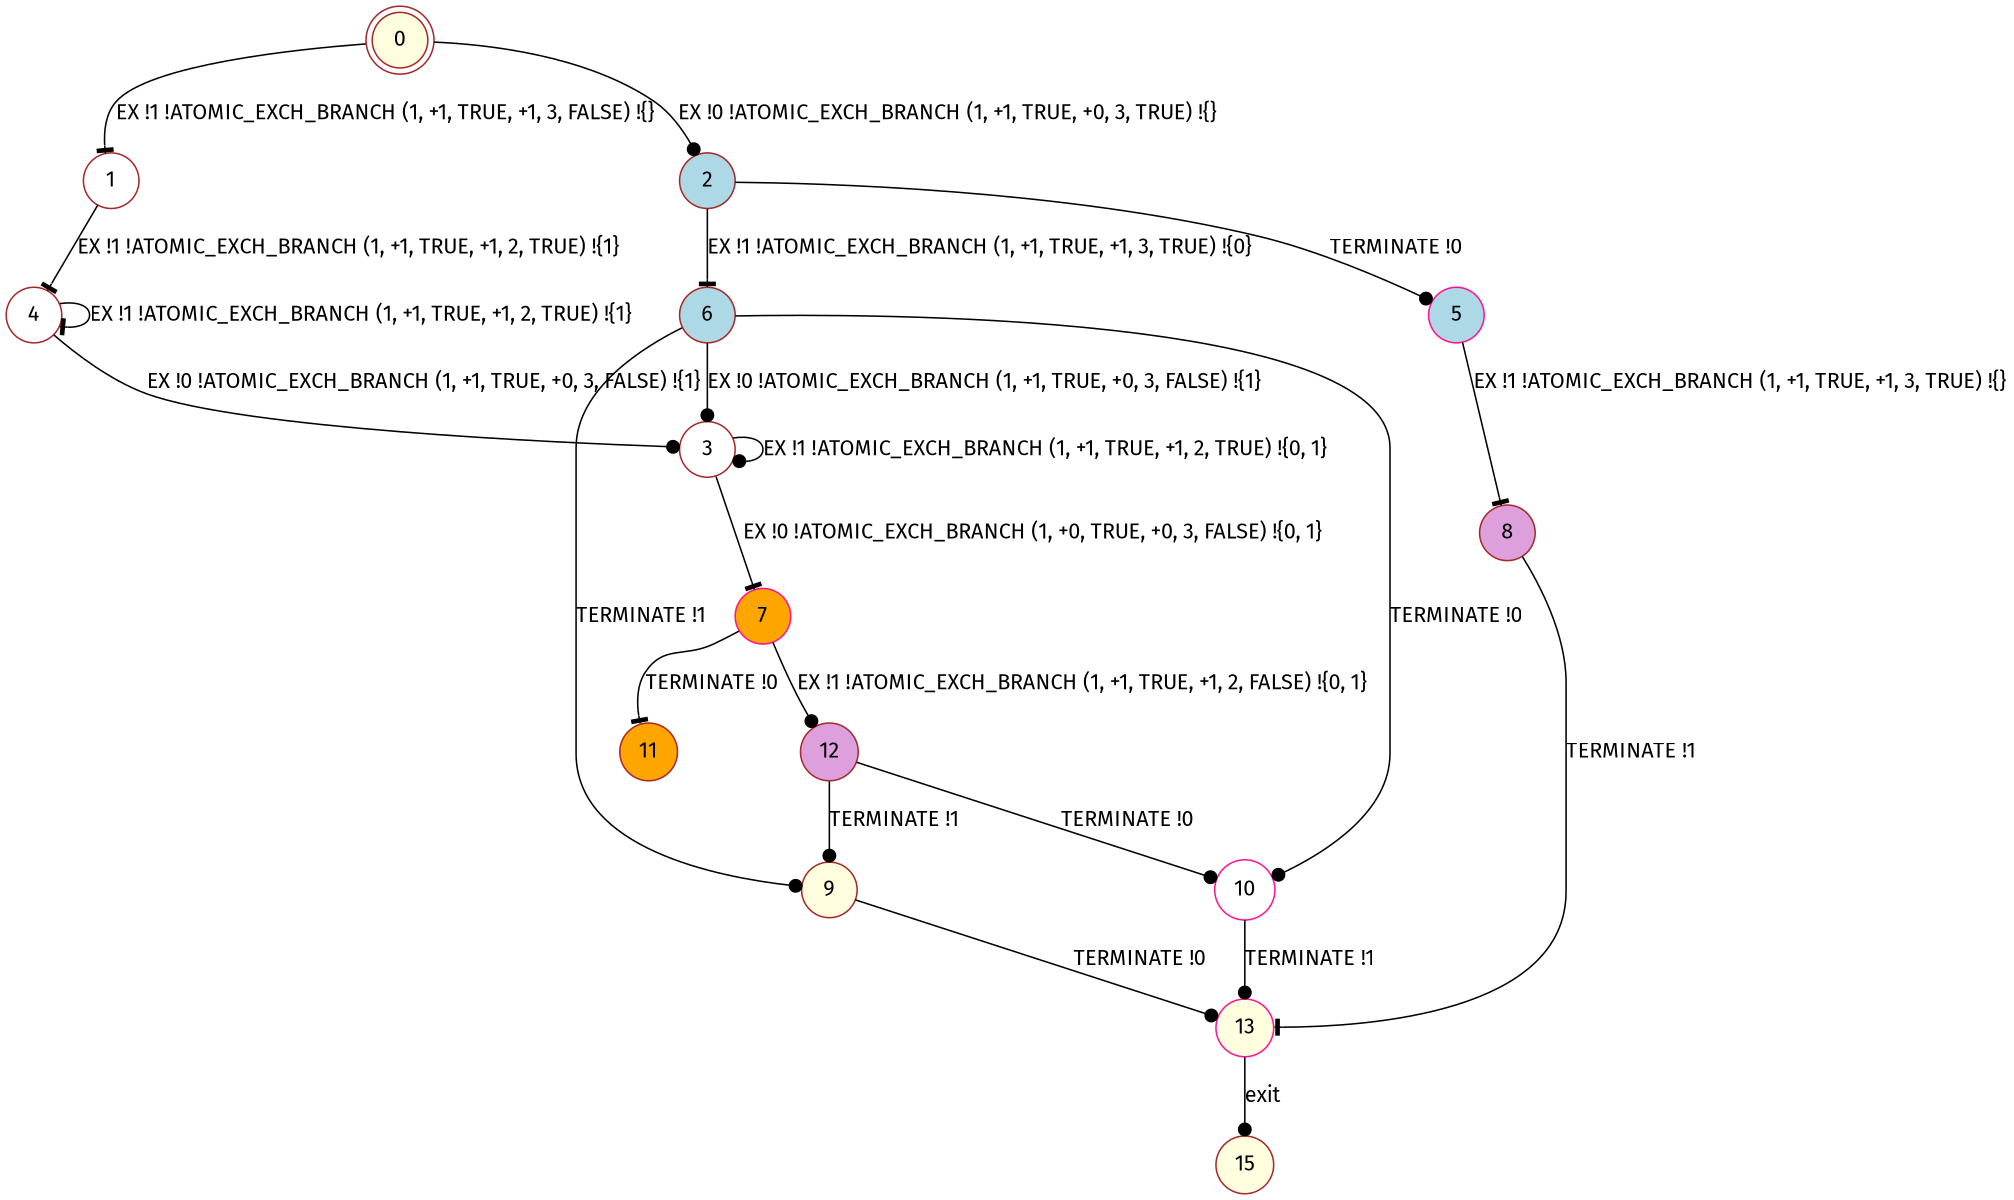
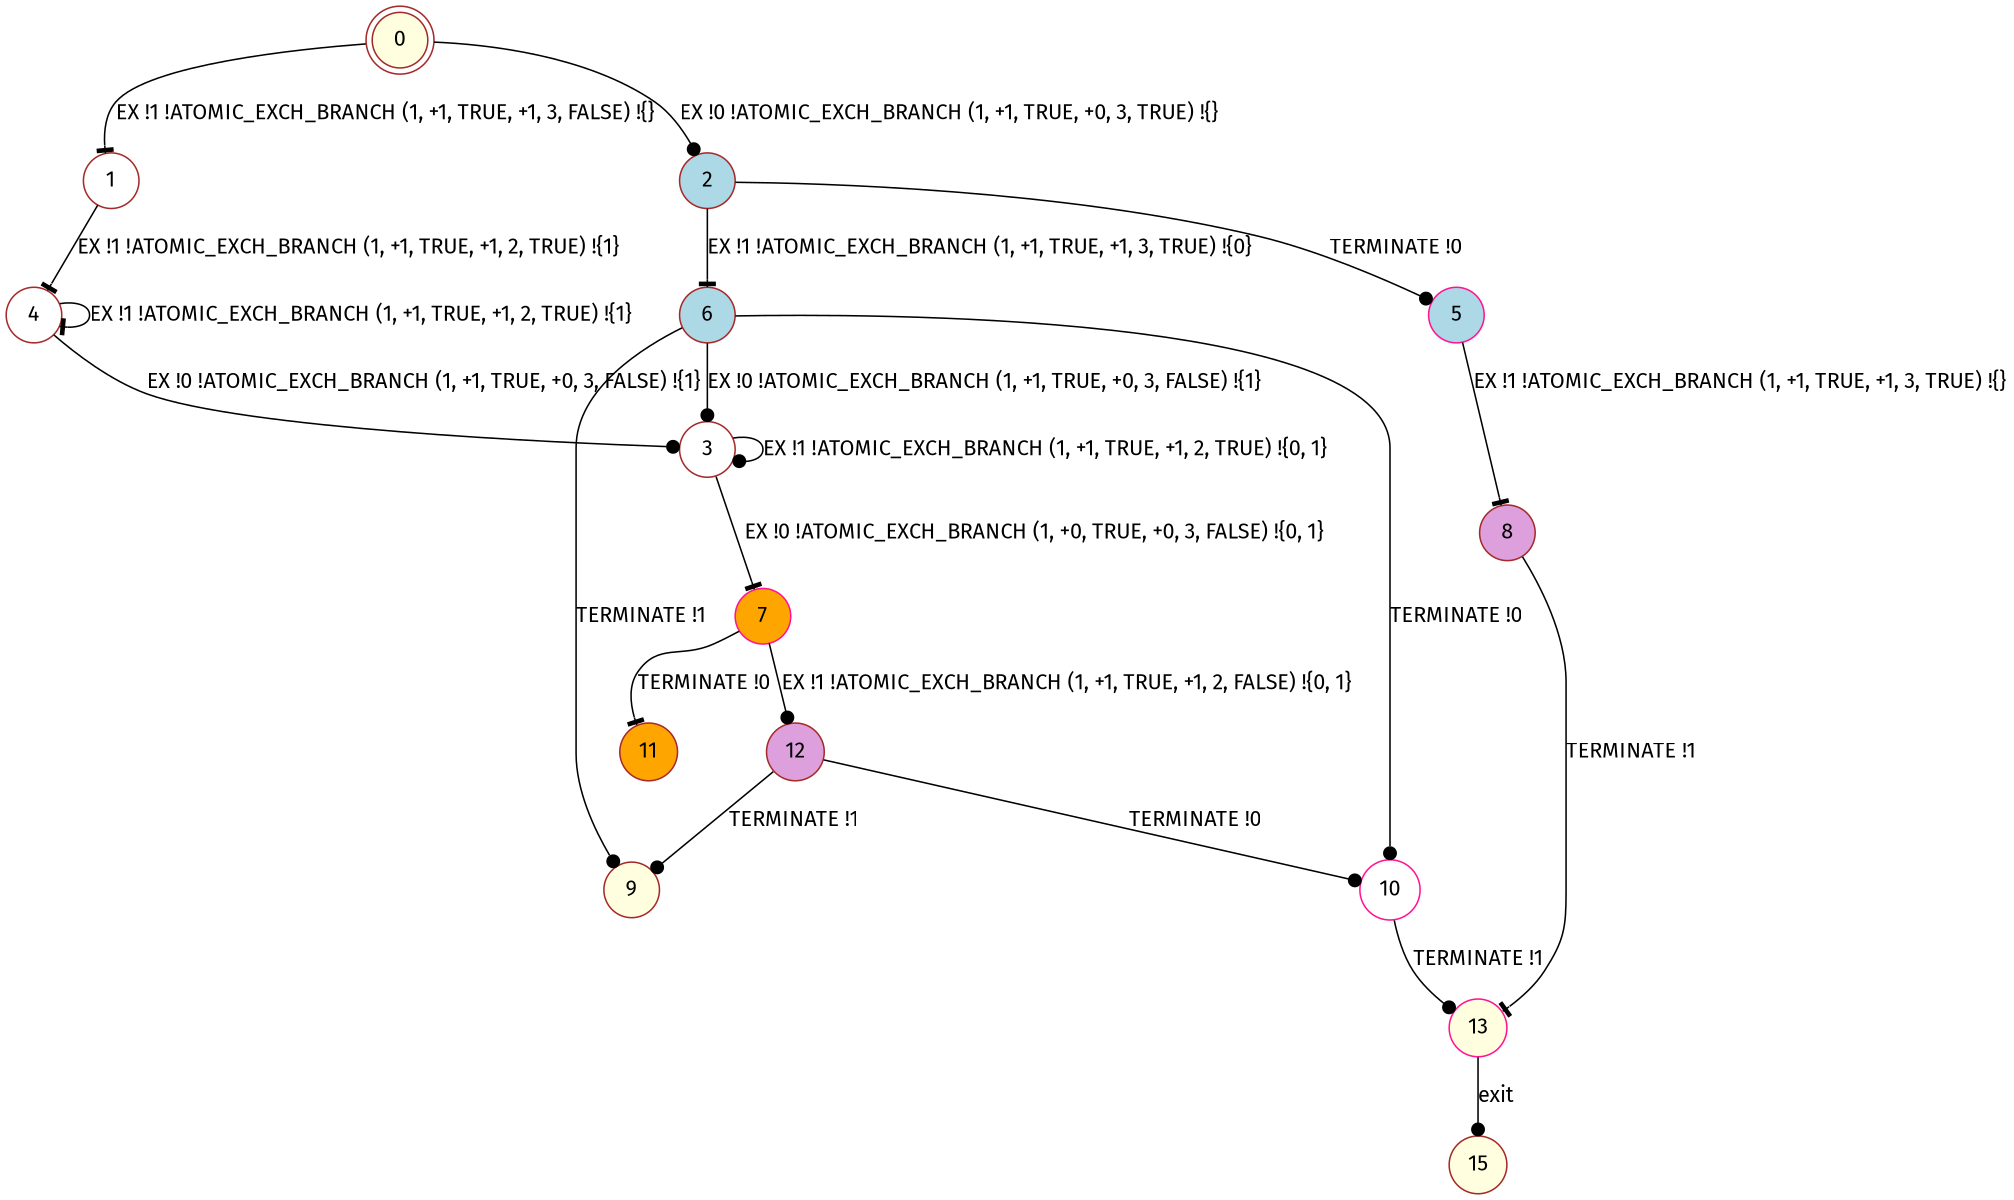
(1030, 957) -> none
